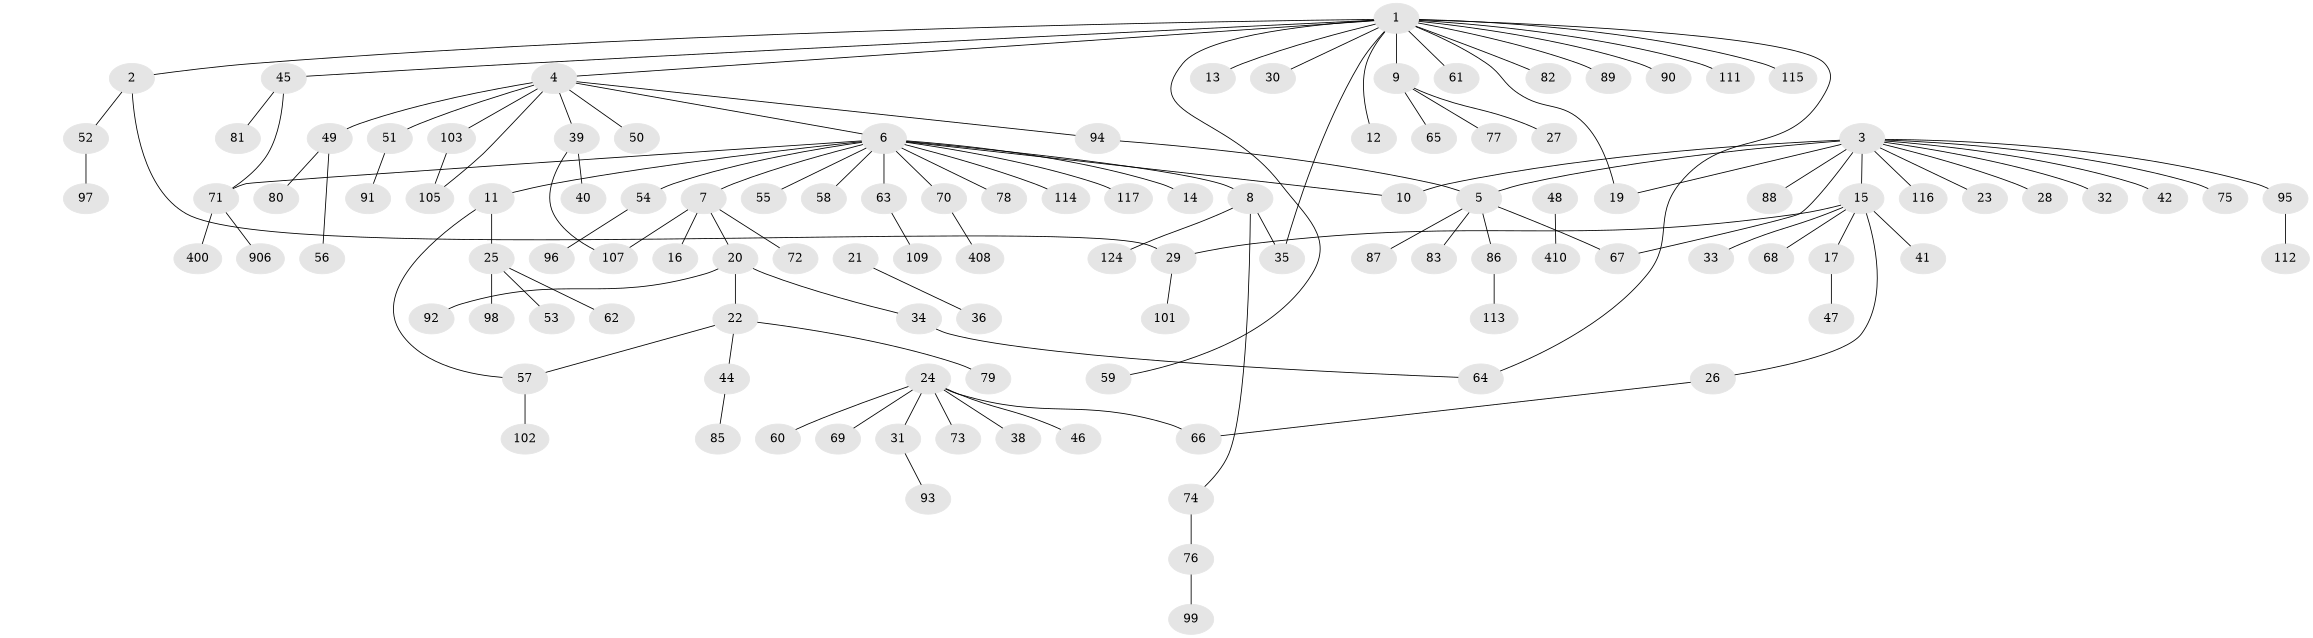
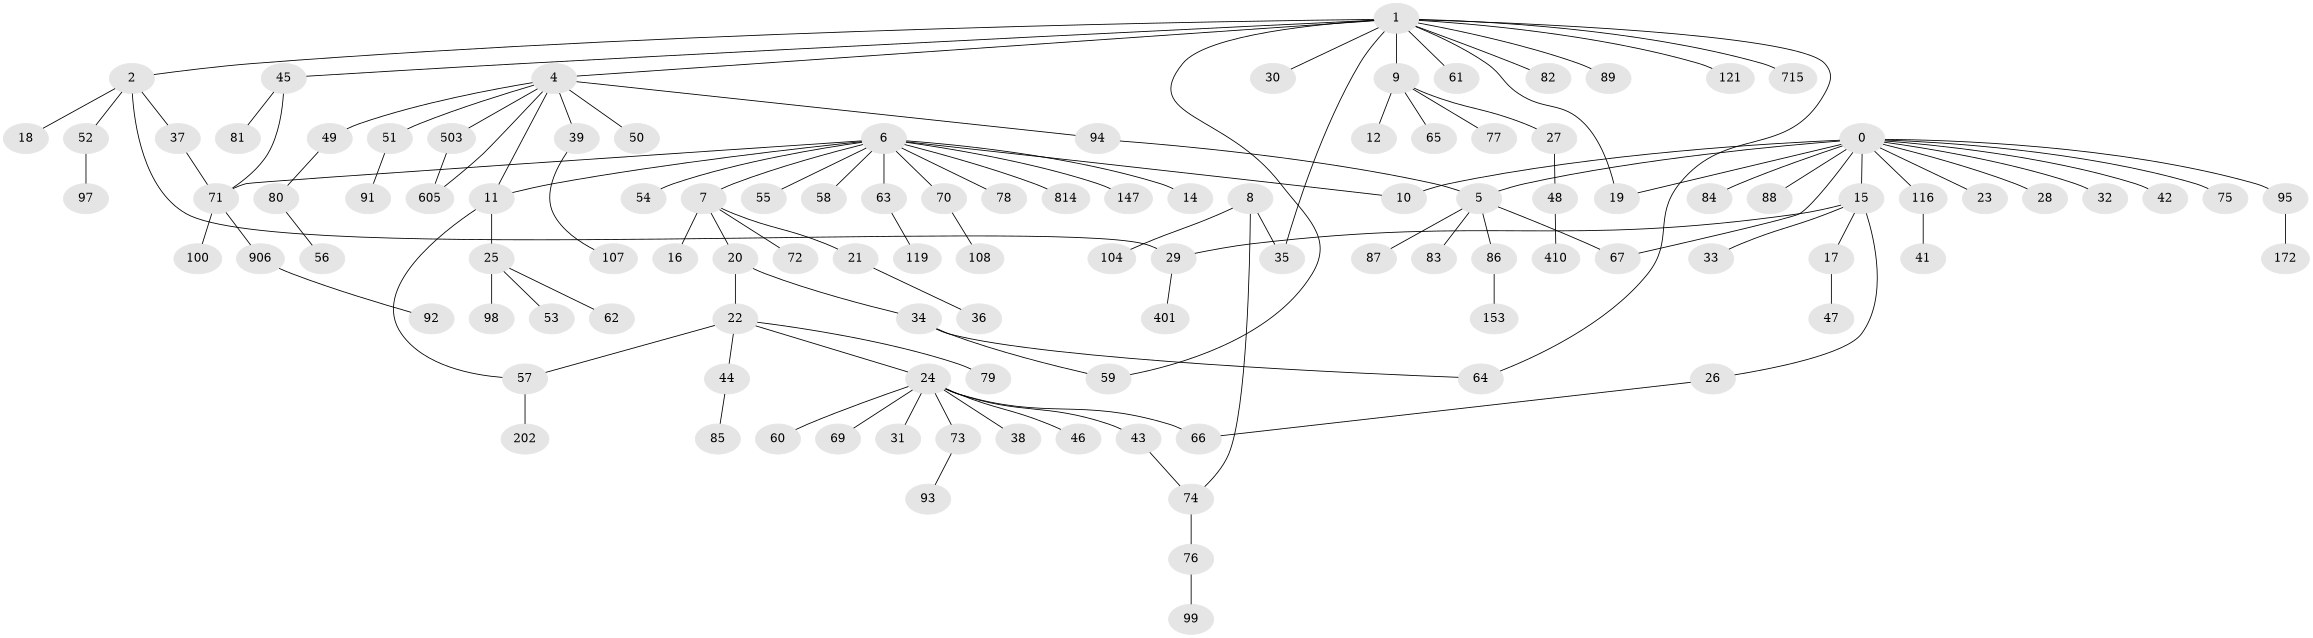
(1364, 75) -> (1385, 108)
(1213, 78) -> none
(1669, 78) -> none
(1730, 78) -> (1730, 78)
(1793, 78) -> (1793, 78)
(719, 109) -> (523, 139)
none -> (26, 139)
none -> (178, 139)
(452, 139) -> (452, 139)
(1862, 139) -> (1862, 139)
(1071, 159) -> none
none -> (1555, 171)
(326, 199) -> (298, 227)
(430, 199) -> (430, 199)
(583, 199) -> none
(1066, 199) -> (1066, 199)
(1129, 199) -> (1129, 199)
none -> (1710, 199)
(659, 229) -> (780, 229)
(1892, 229) -> (1923, 229)
(198, 259) -> (198, 259)
(552, 259) -> none
(917, 259) -> (917, 259)
(980, 259) -> (980, 259)
(1112, 259) -> (1112, 259)
(1771, 259) -> none
(2285, 259) -> (2285, 259)
(583, 289) -> (345, 292)
(1165, 319) -> (1165, 319)
(1494, 319) -> (1494, 319)
none -> (832, 349)
none -> (1011, 354)
(525, 439) -> (525, 439)
none -> (1139, 439)
(913, 469) -> (943, 469)
